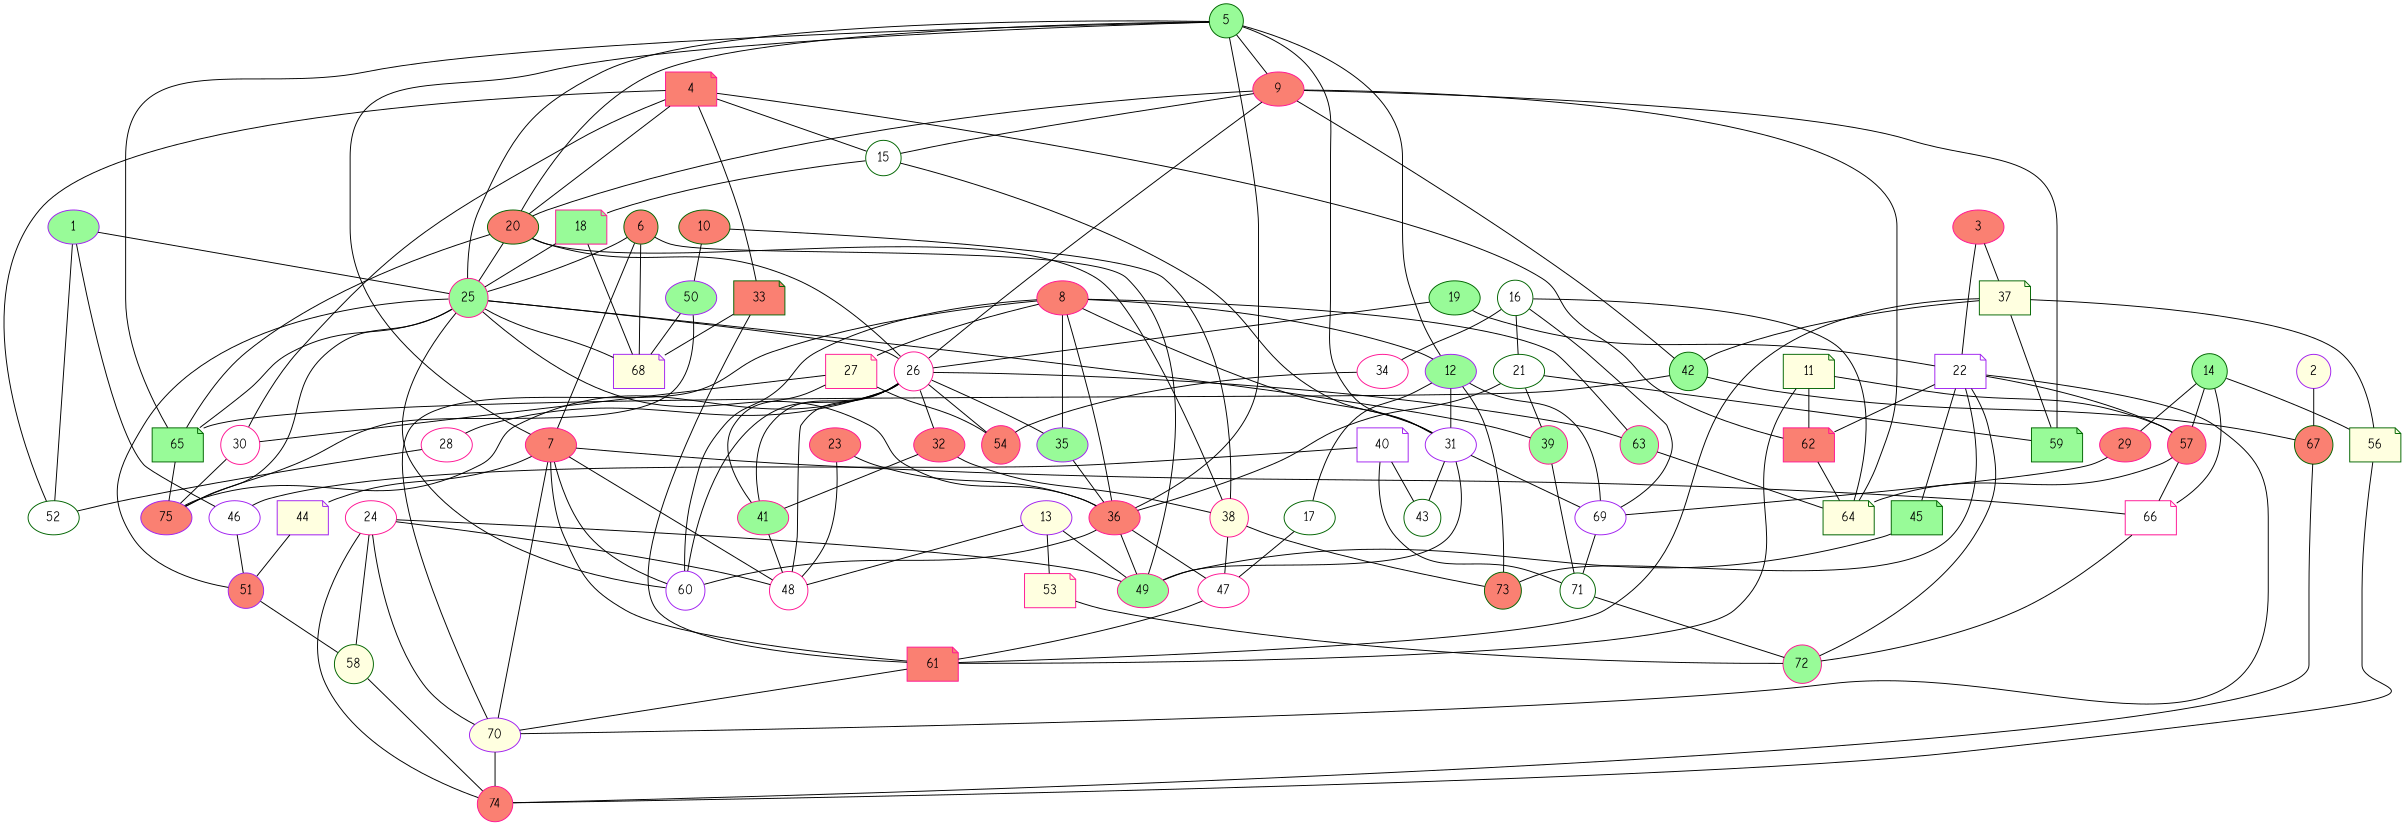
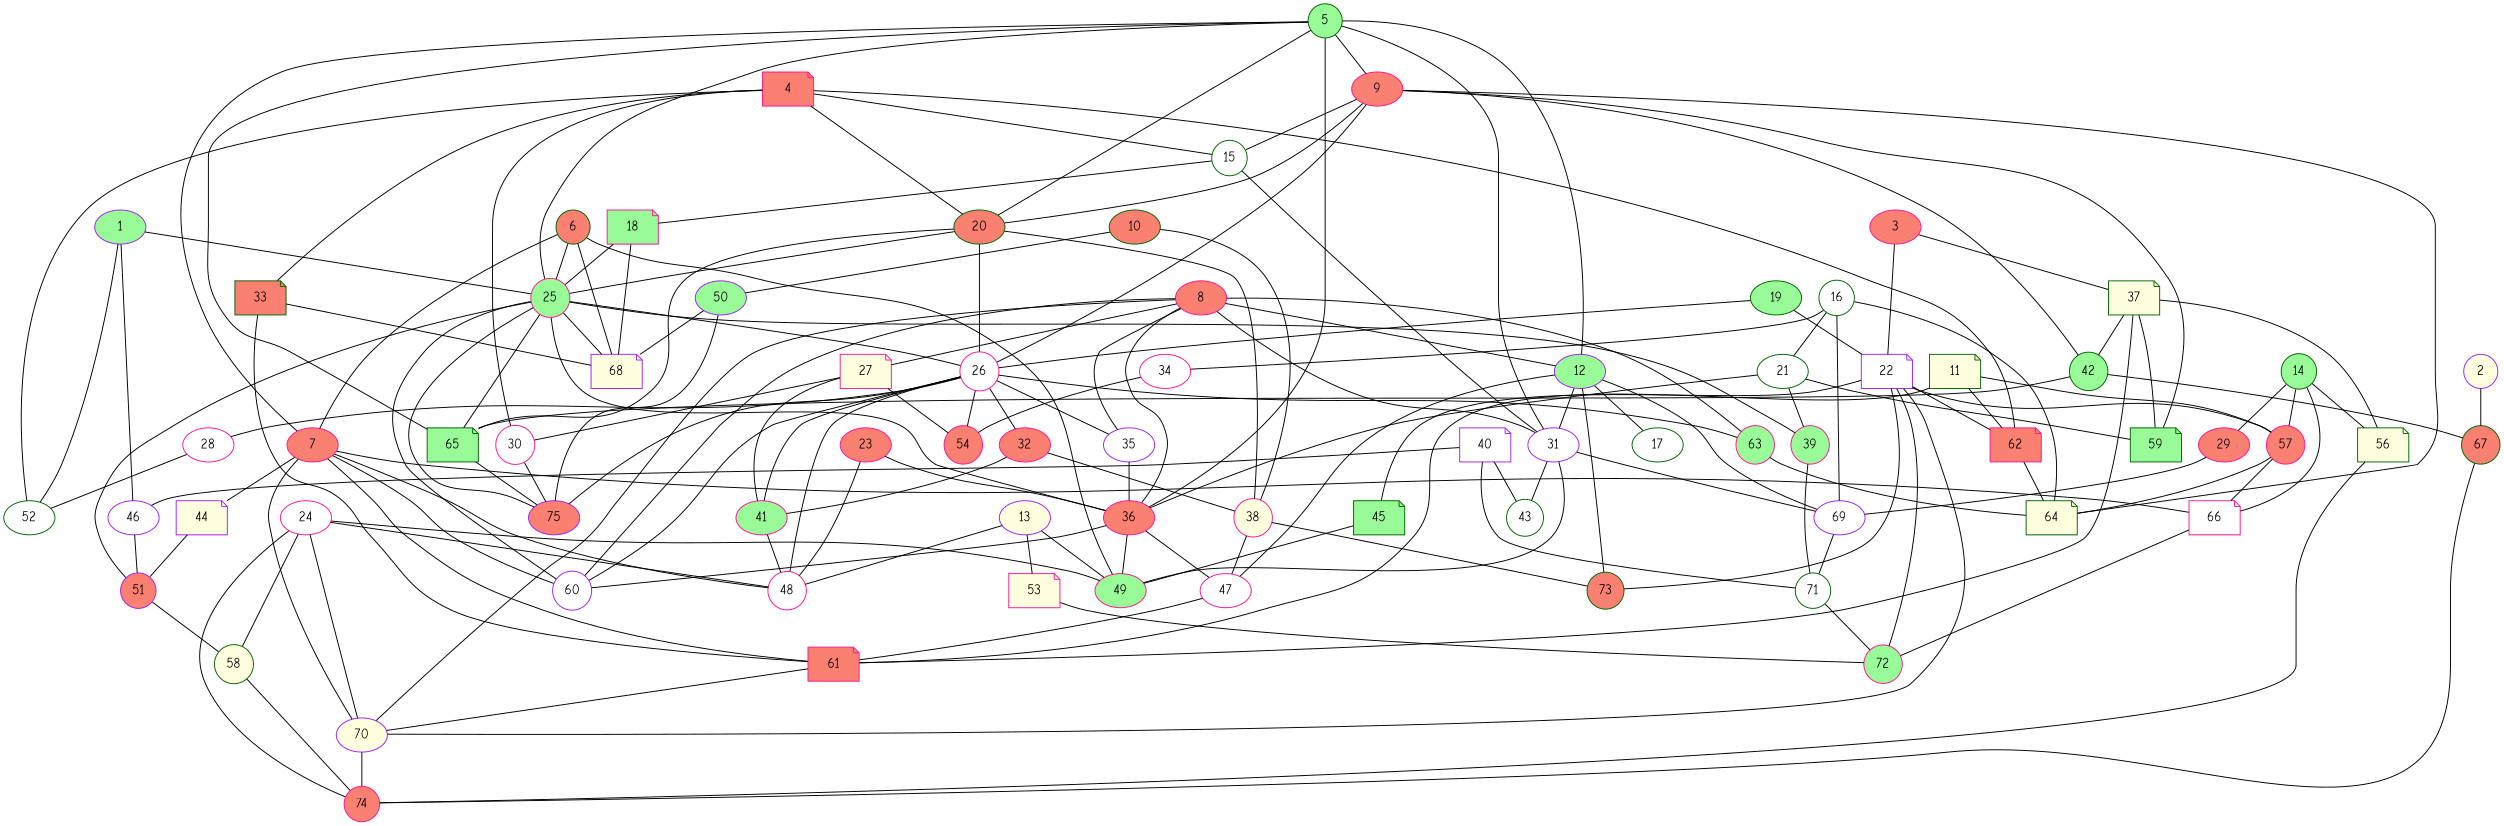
(1062, 445) -> (1129, 445)
(1269, 552) -> (1372, 436)
